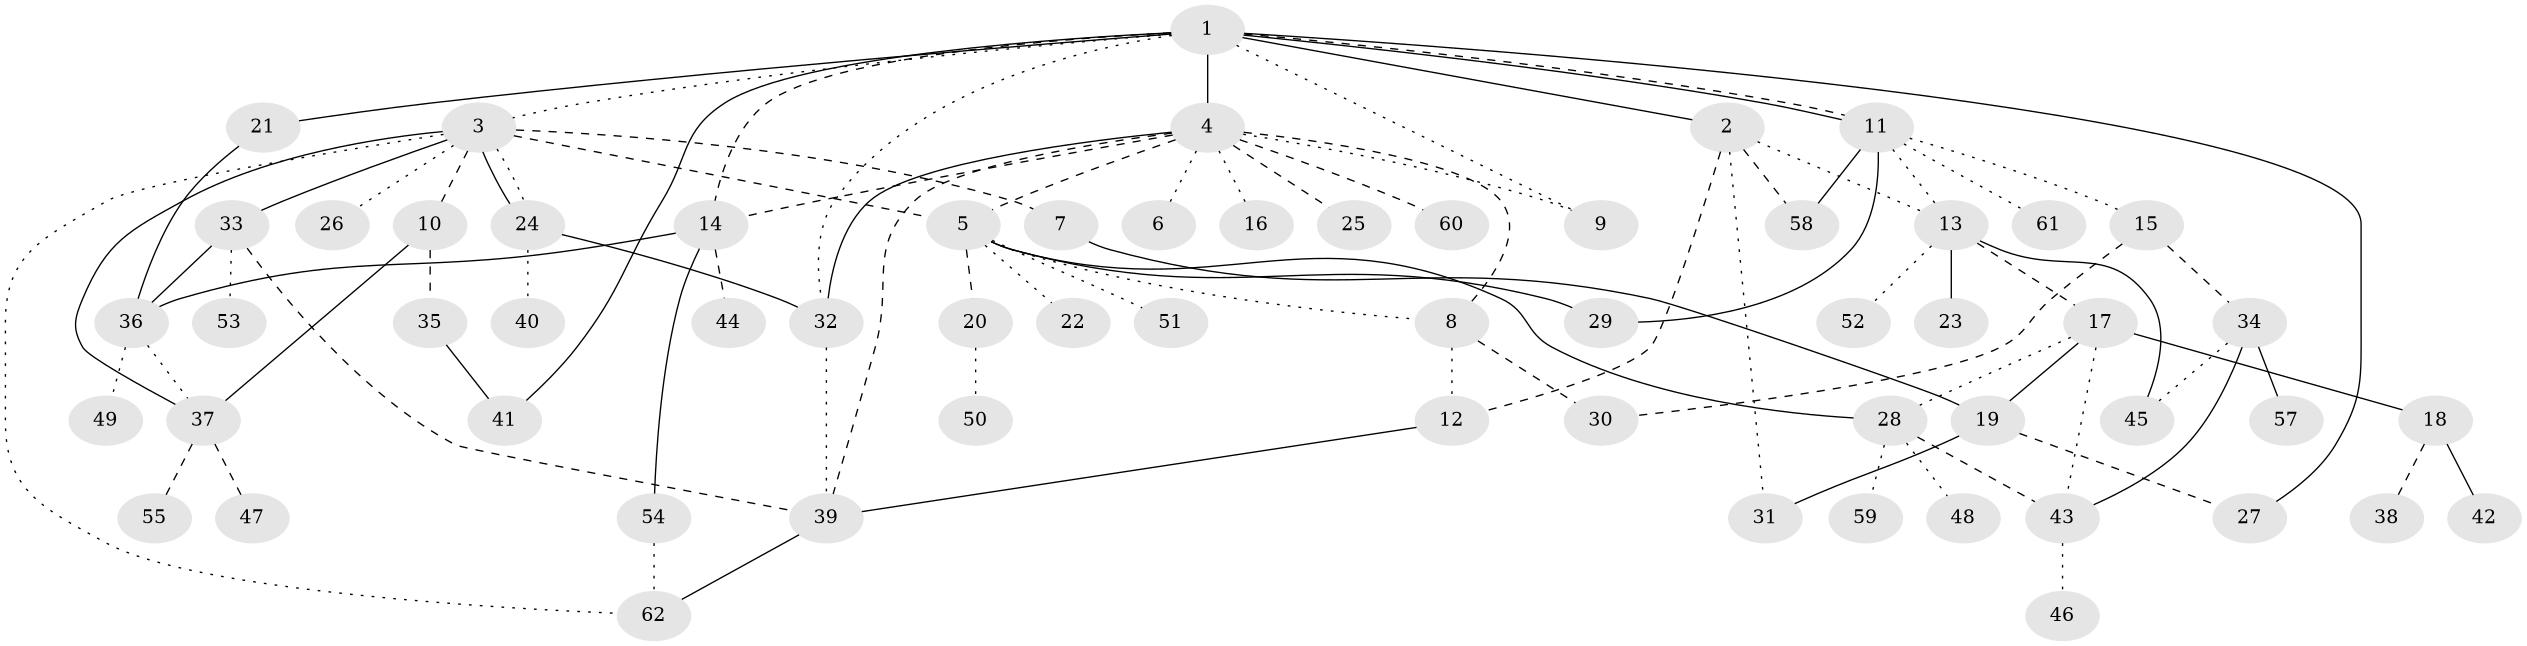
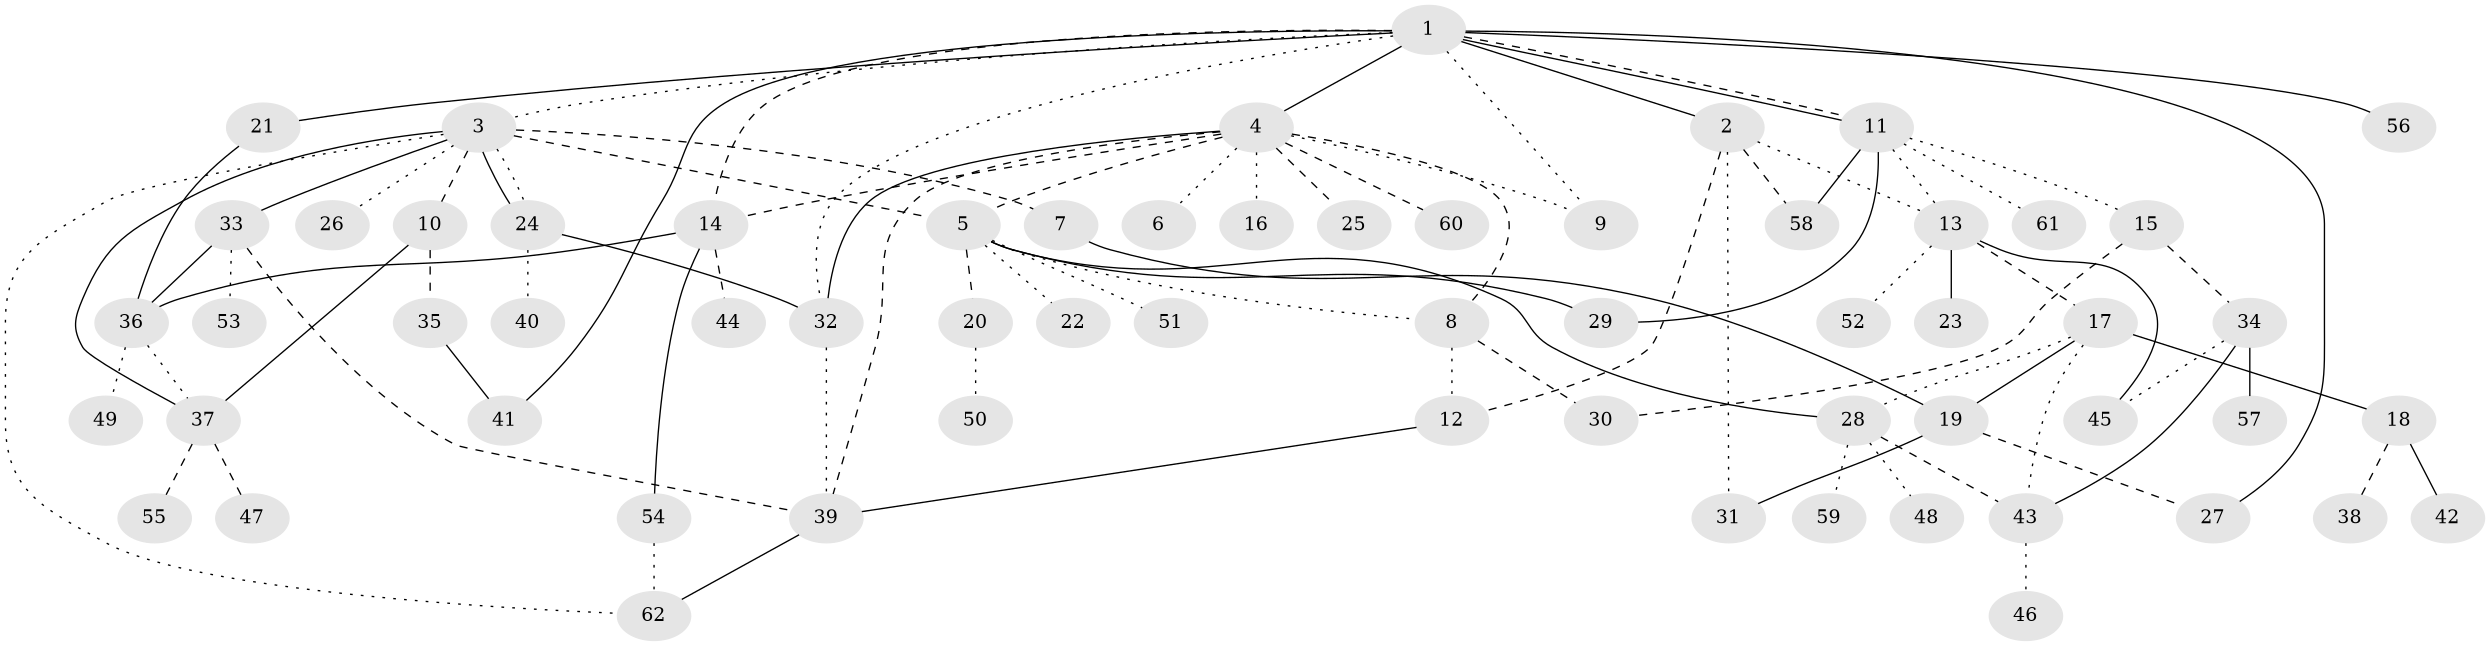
none -> (2399, 128)
